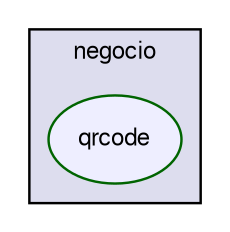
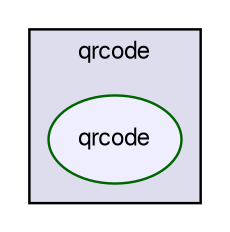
(115, 53) -> (115, 53)
